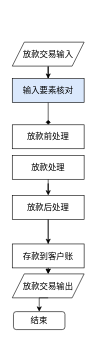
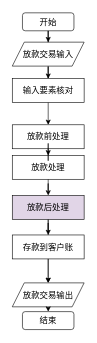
none -> (48, 21)
none -> (48, 38)
(48, 90) -> (48, 90)
(48, 119) -> (48, 119)
none -> (48, 154)
(48, 207) -> (48, 207)
(48, 256) -> (48, 247)
(48, 286) -> (48, 295)
(39, 321) -> (48, 321)
